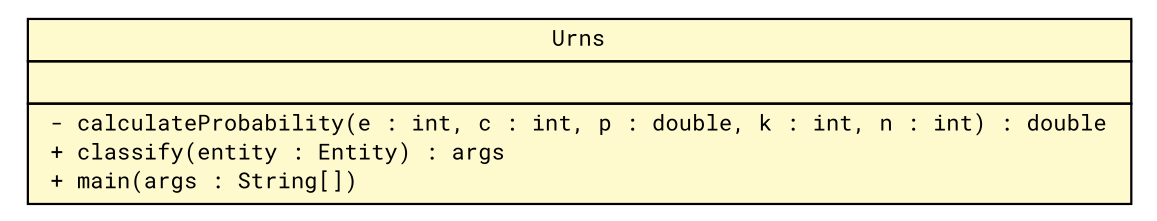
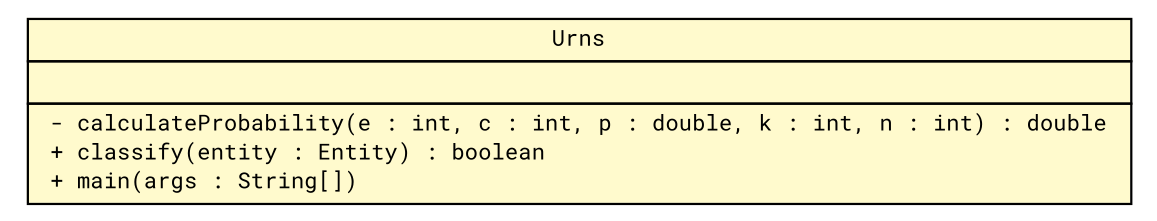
(279, 153) -> (299, 153)
